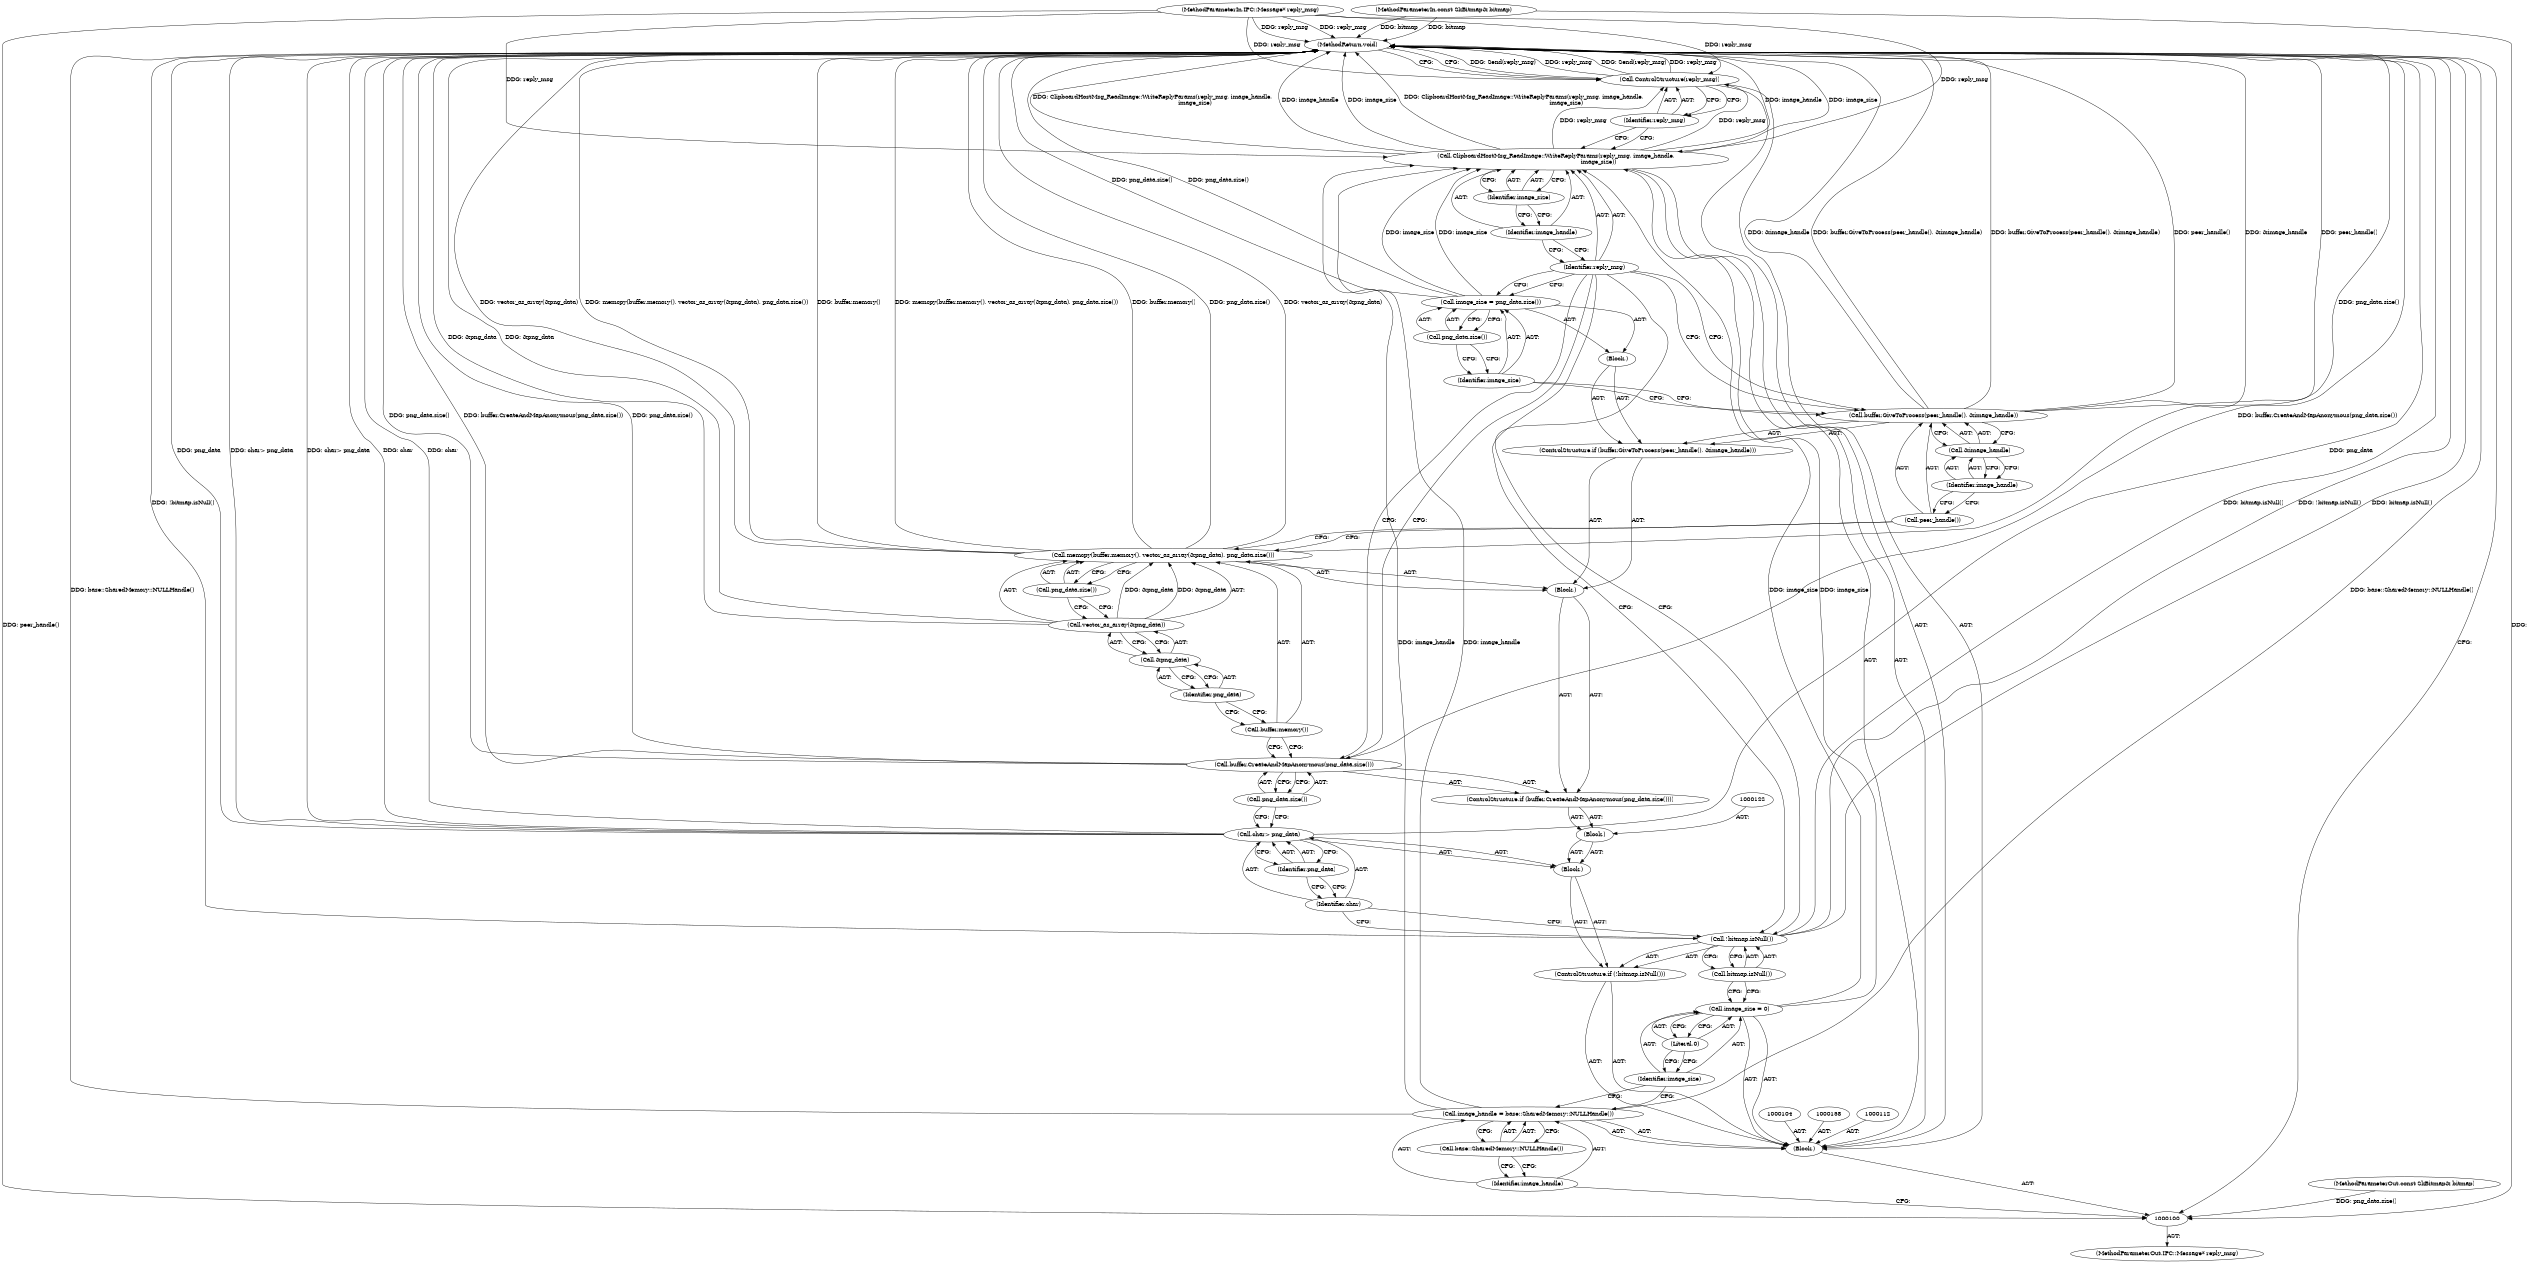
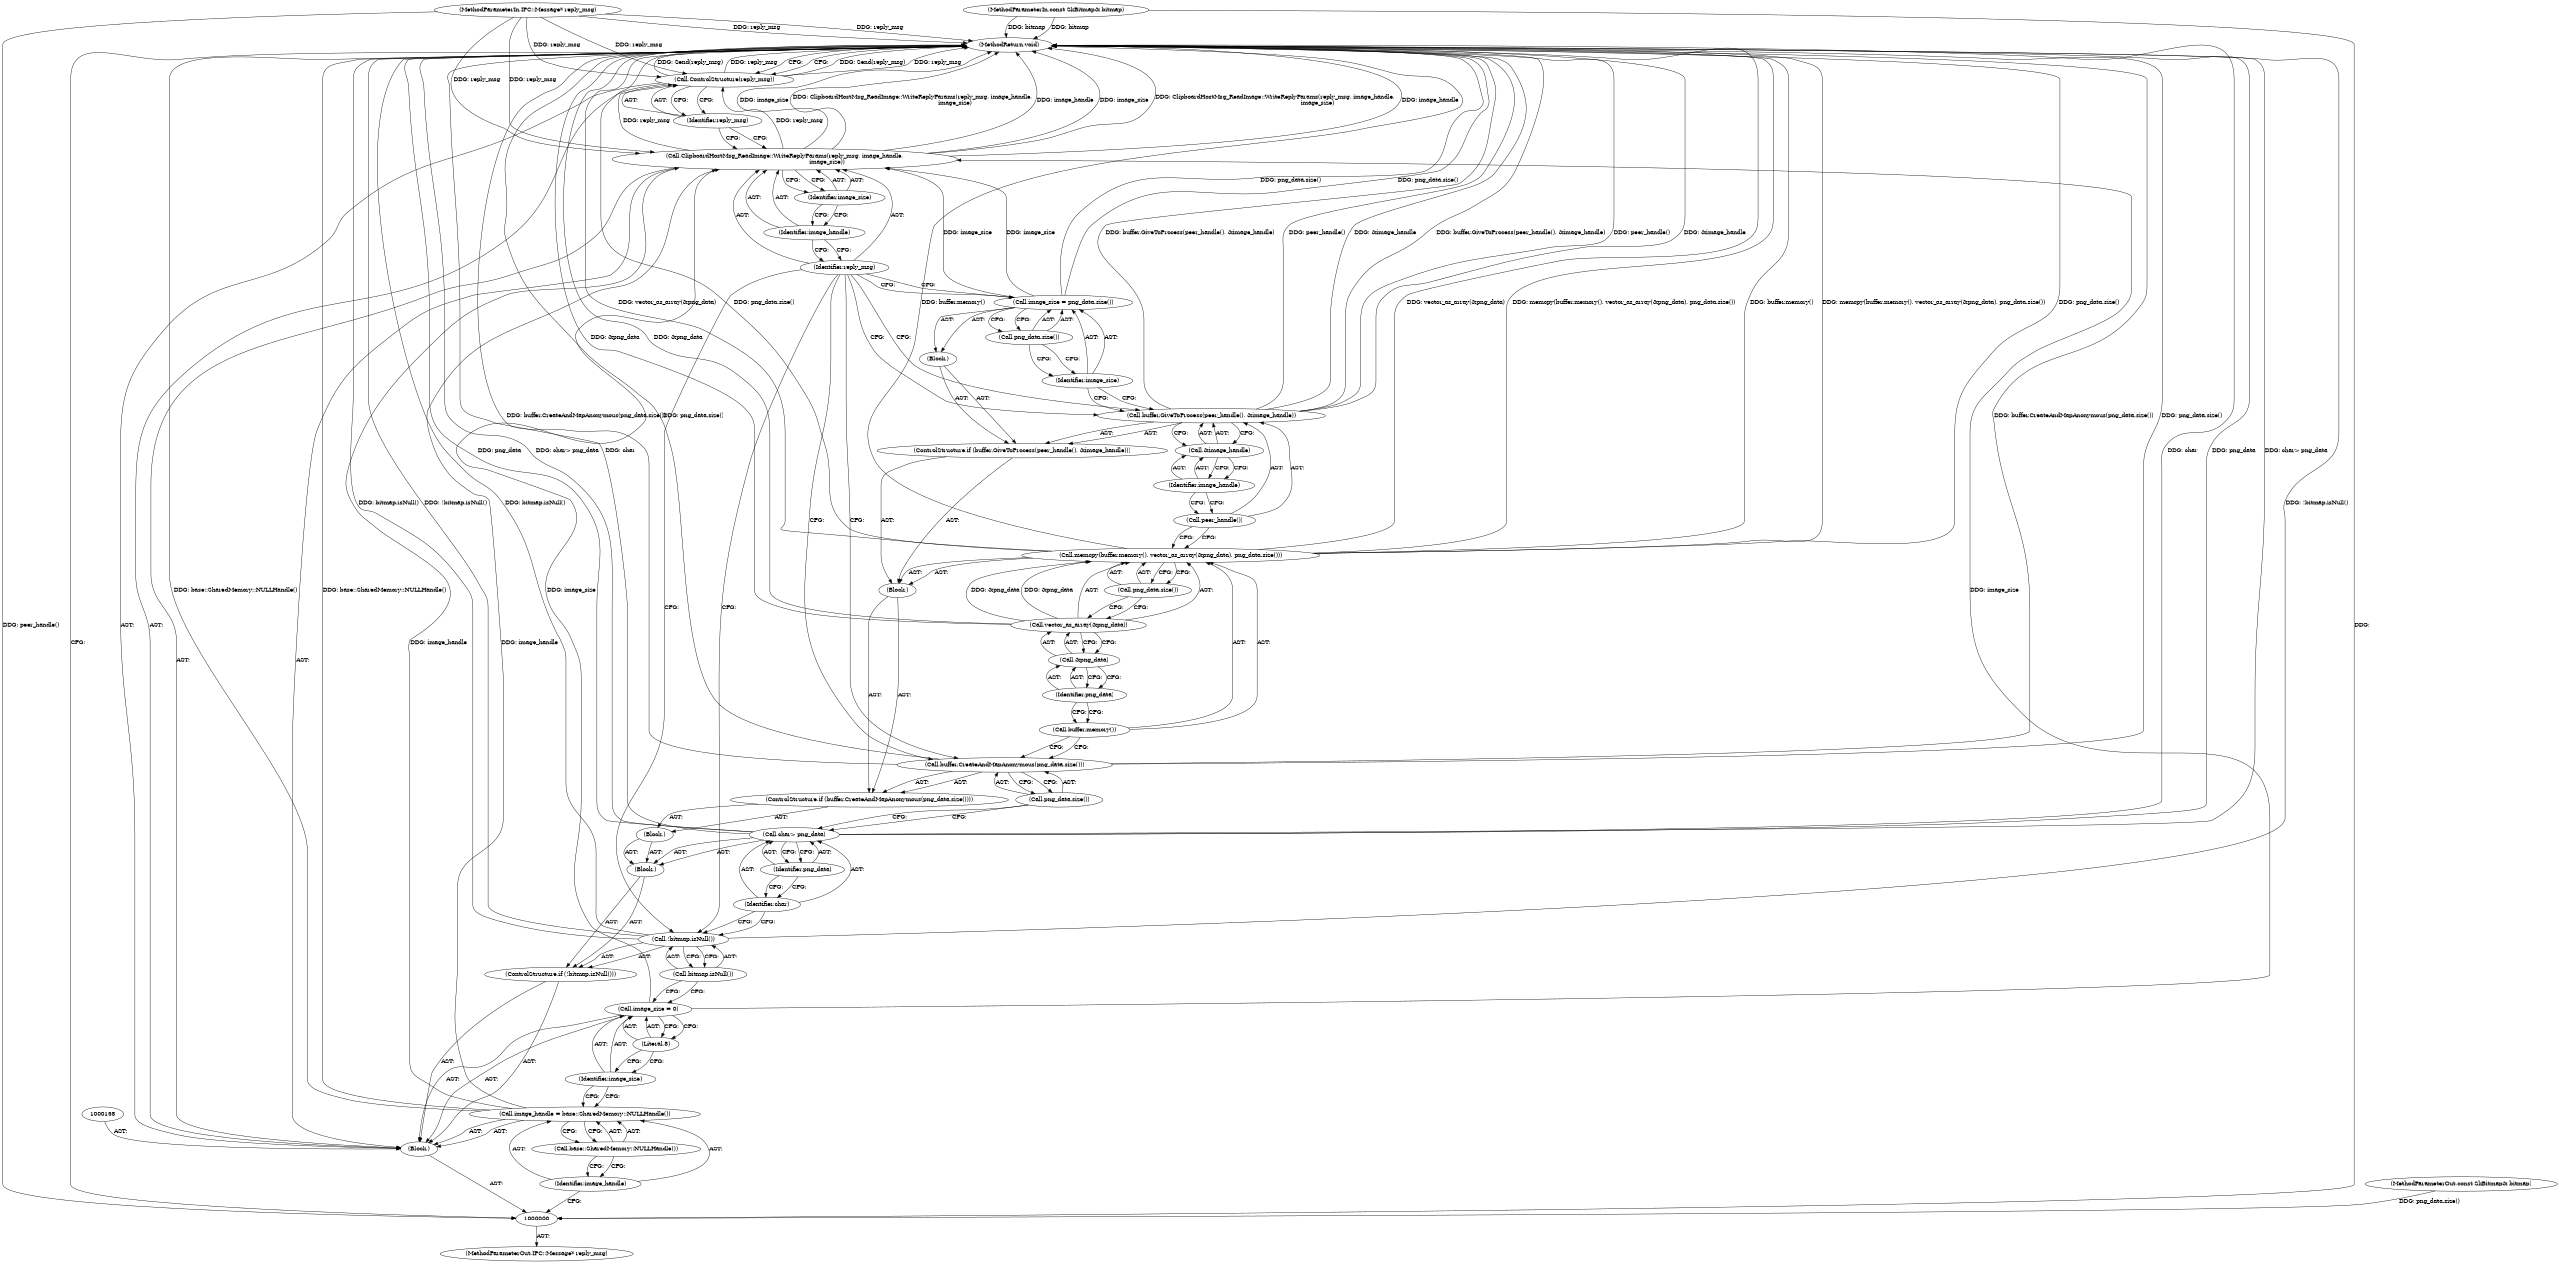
(1752, 800) -> none
(1685, 1044) -> (656, 1044)
(1780, 1114) -> none
(1878, 1114) -> none
(2167, 1219) -> (537, 1219)
